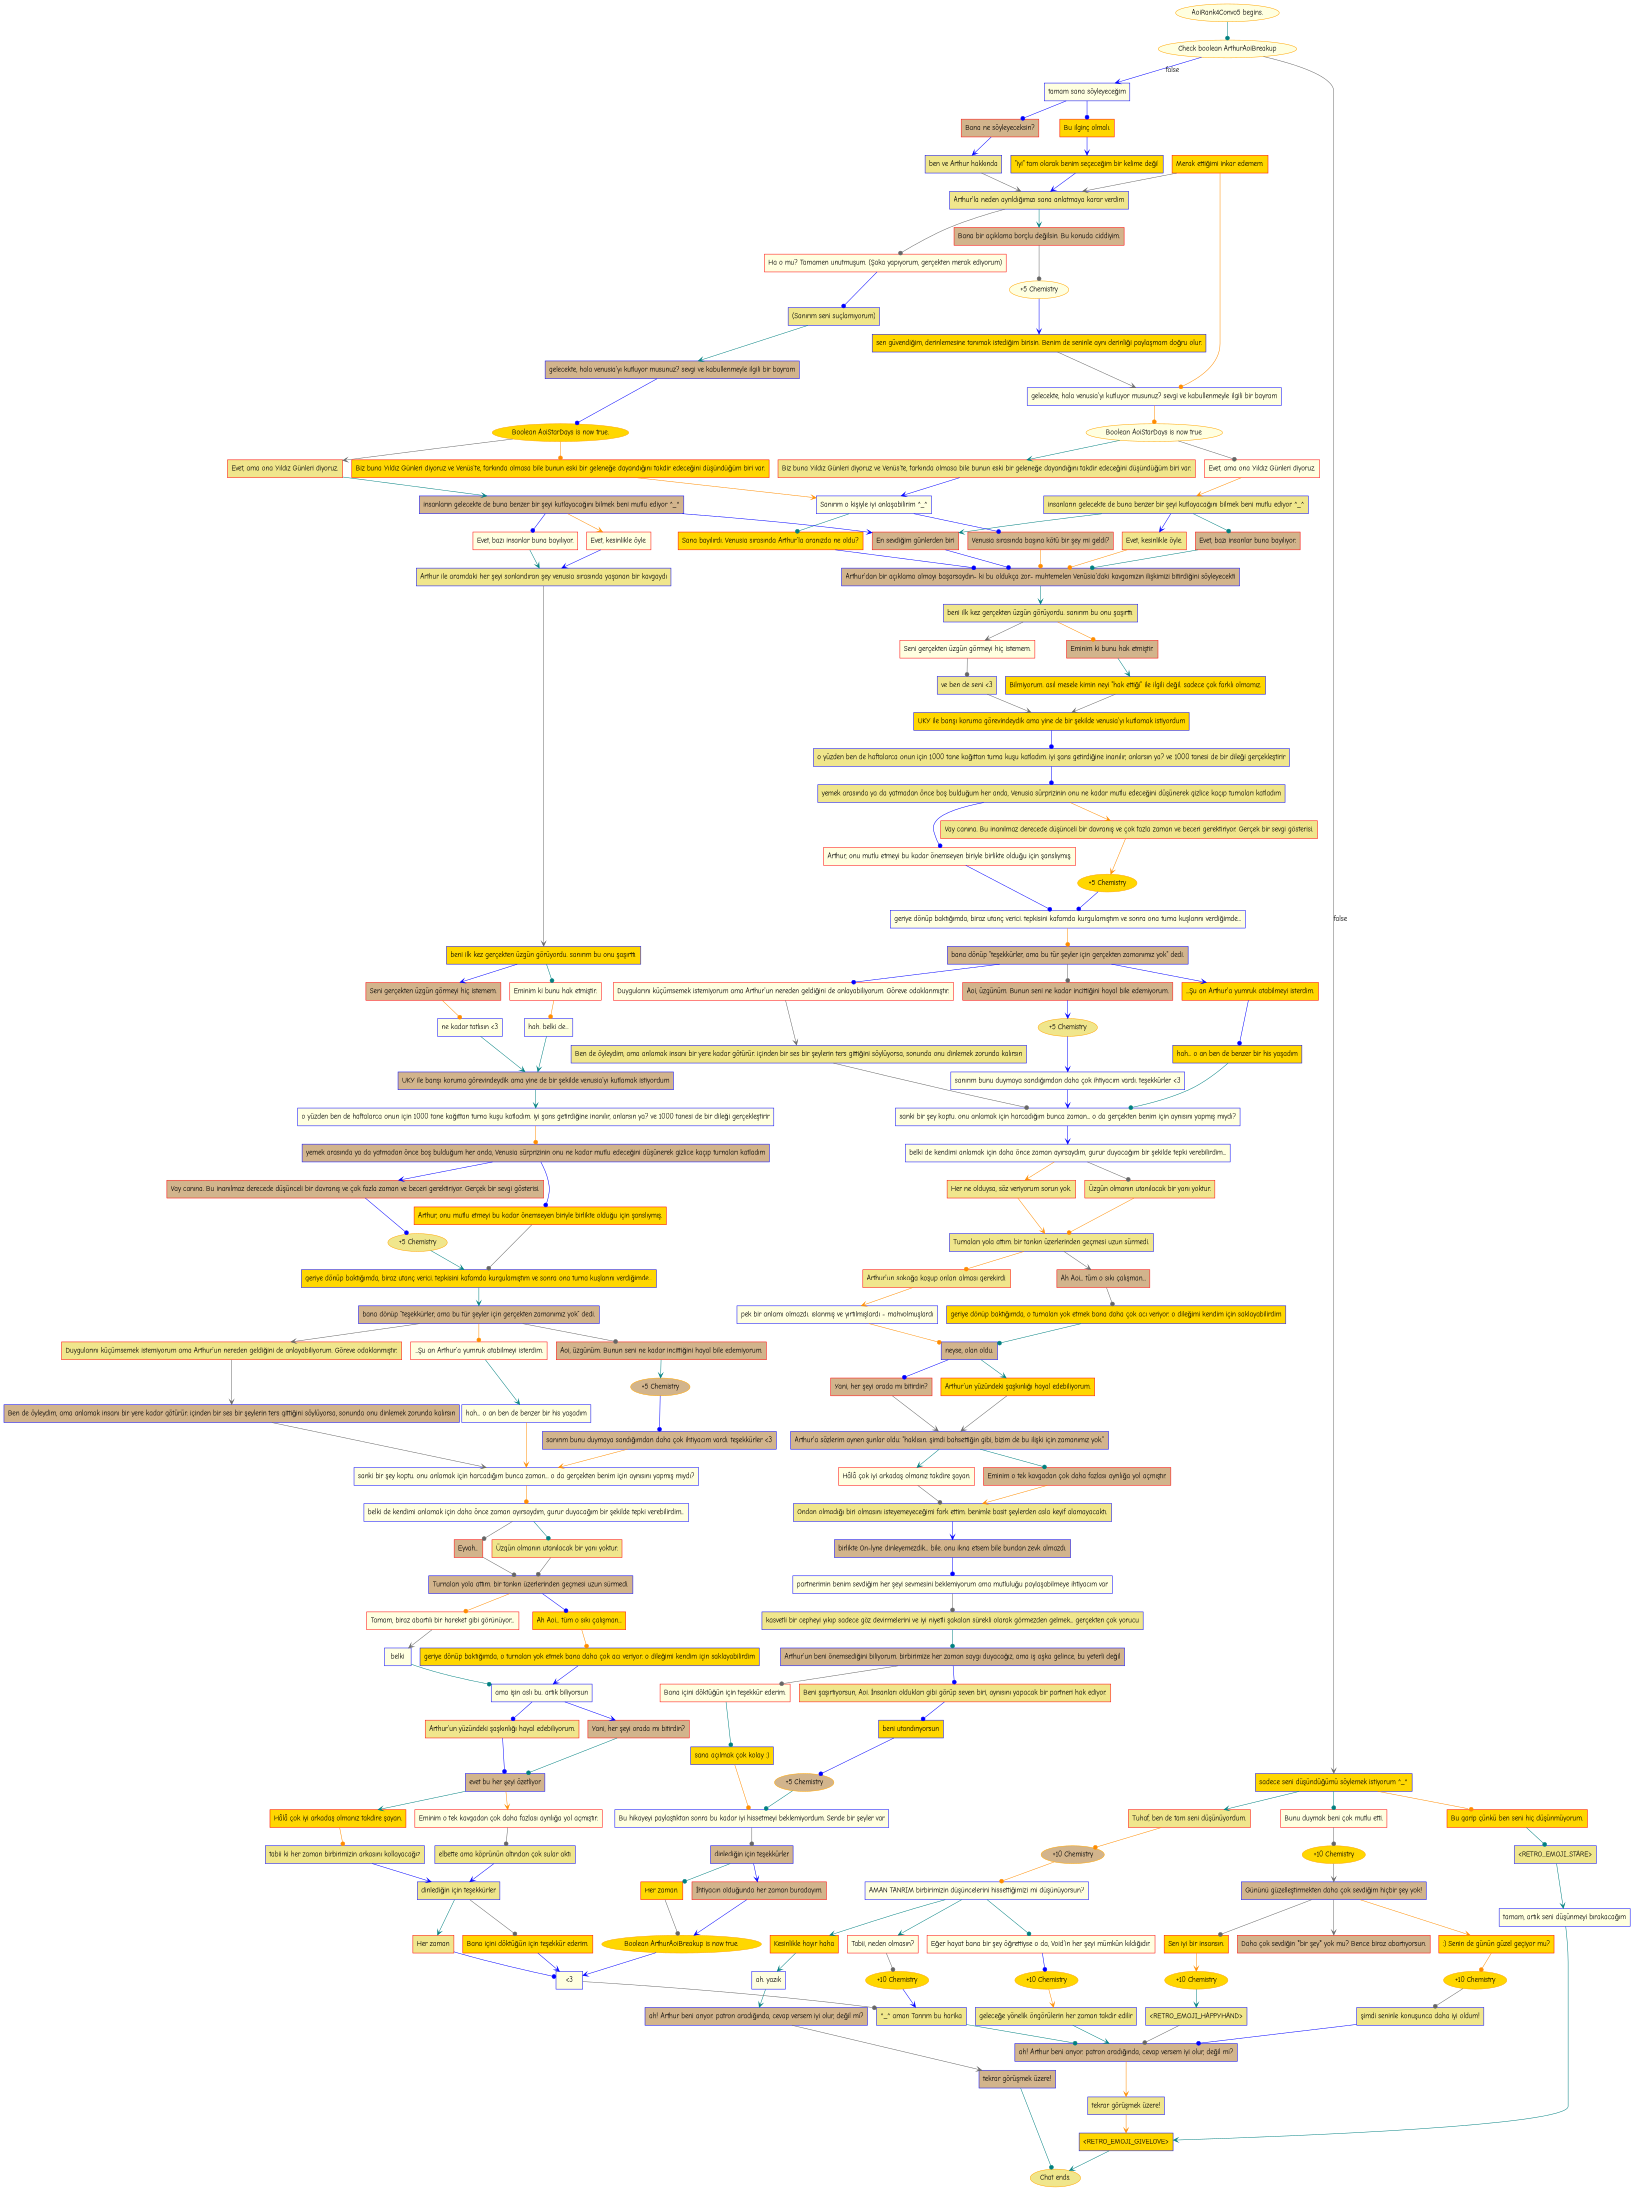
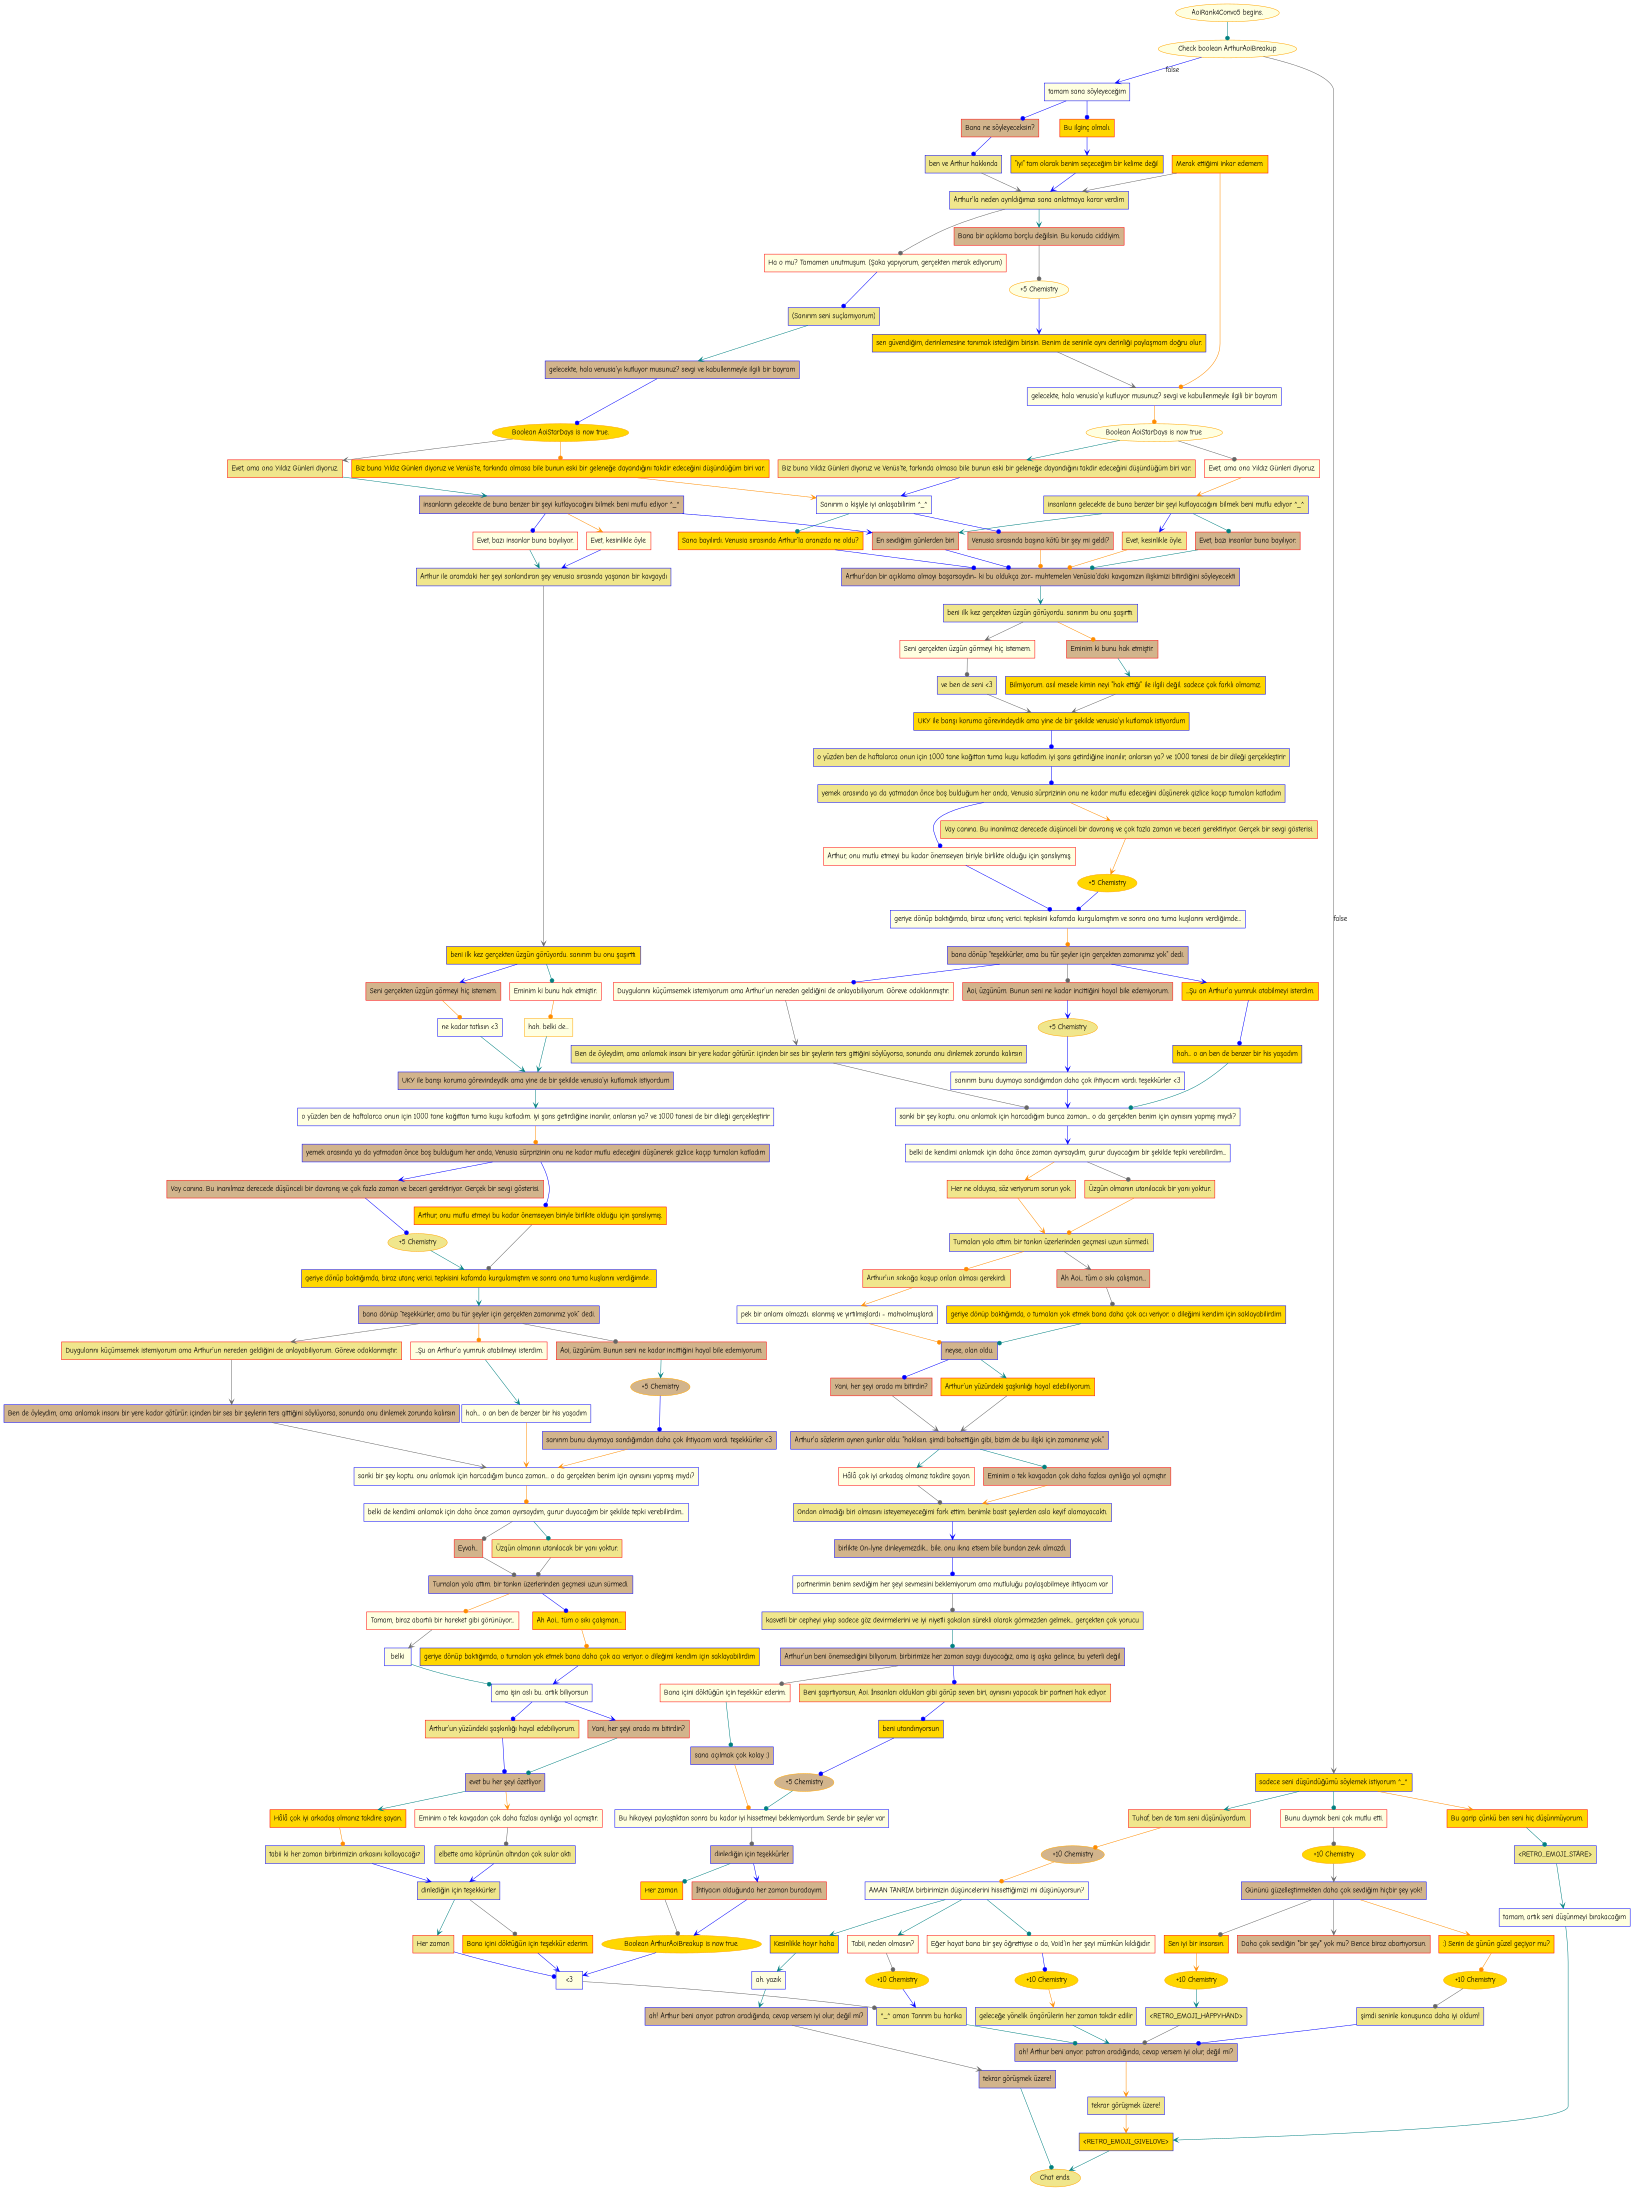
(983, 145) -> (983, 145)
(549, 1027) -> (549, 1027)
(732, 1756) -> (732, 1756)
(1423, 1800) -> (1423, 1800)
(804, 1944) -> (804, 1944)
